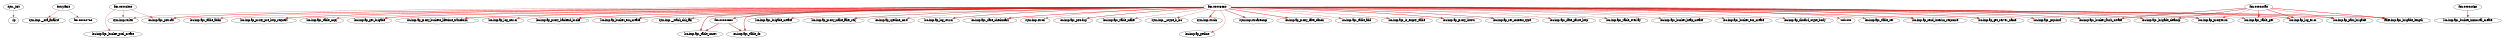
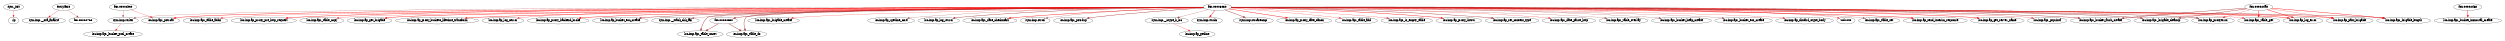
(106, 18) -> (119, 27)
(833, 21) -> none
(1119, 21) -> none
(2404, 21) -> (2404, 21)
(1224, 23) -> (1181, 27)
